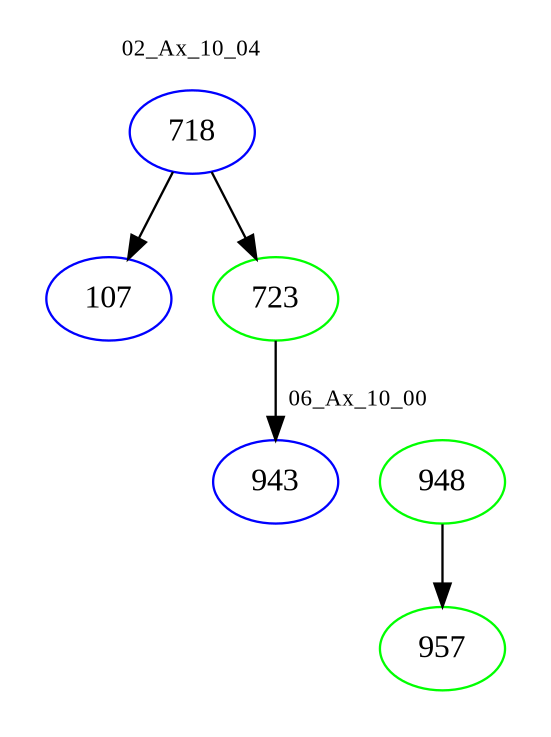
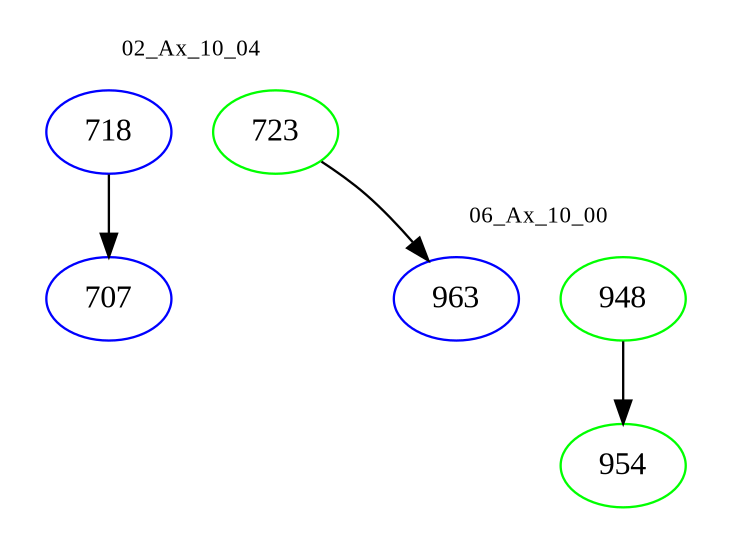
(229, 205) -> none
(109, 299) -> (109, 299)
(276, 482) -> (456, 299)
(442, 649) -> (623, 466)
